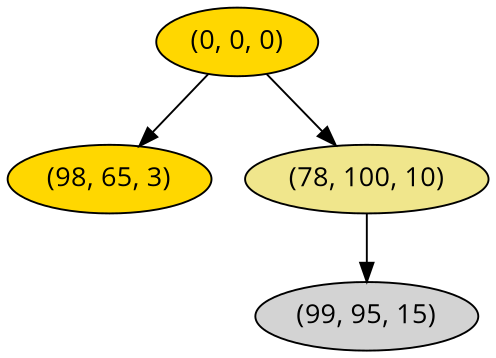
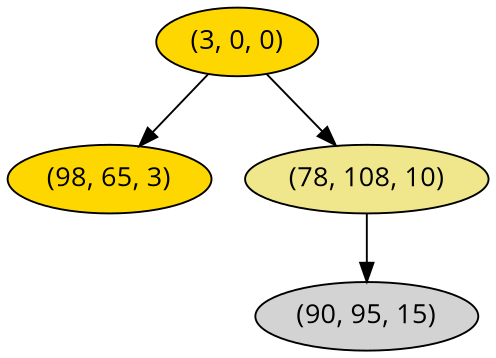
(237, 42) -> (237, 42)
(367, 179) -> (367, 179)
(367, 316) -> (367, 316)
